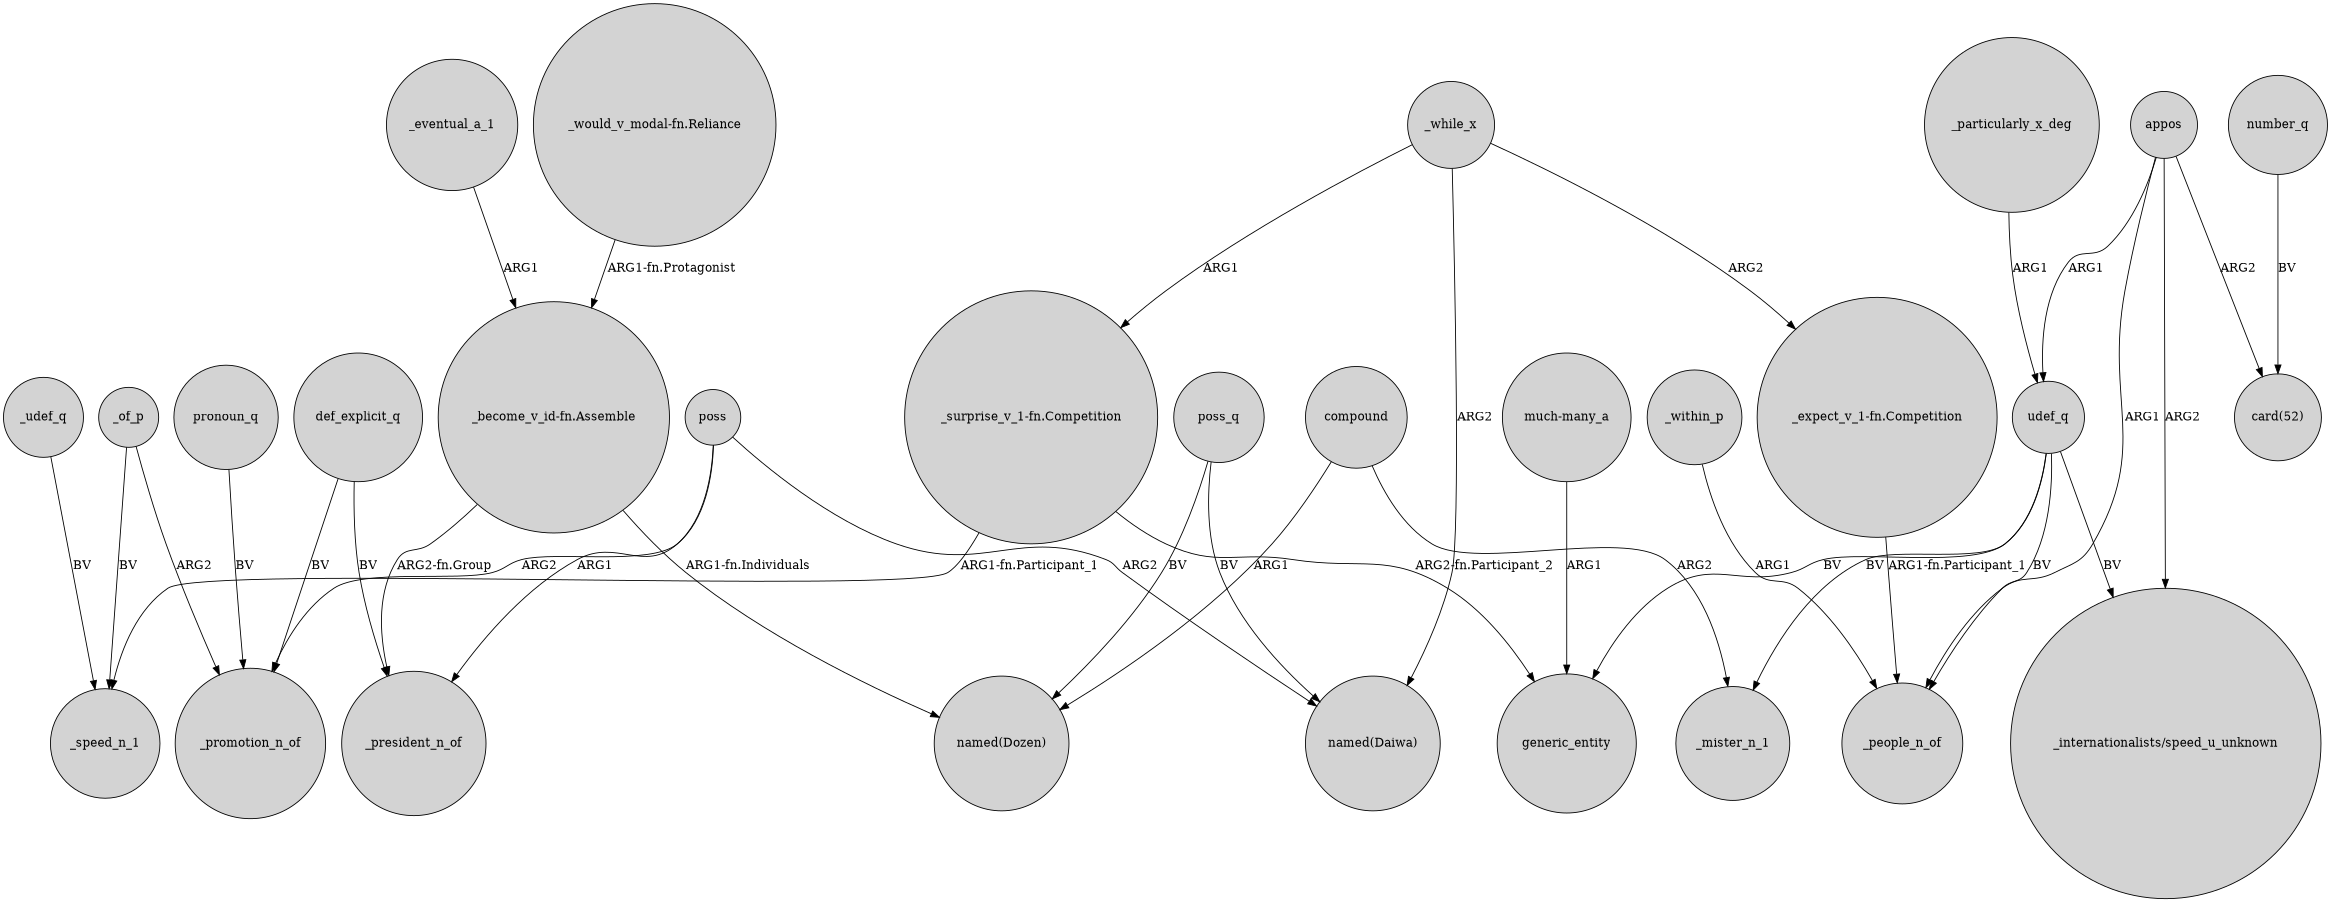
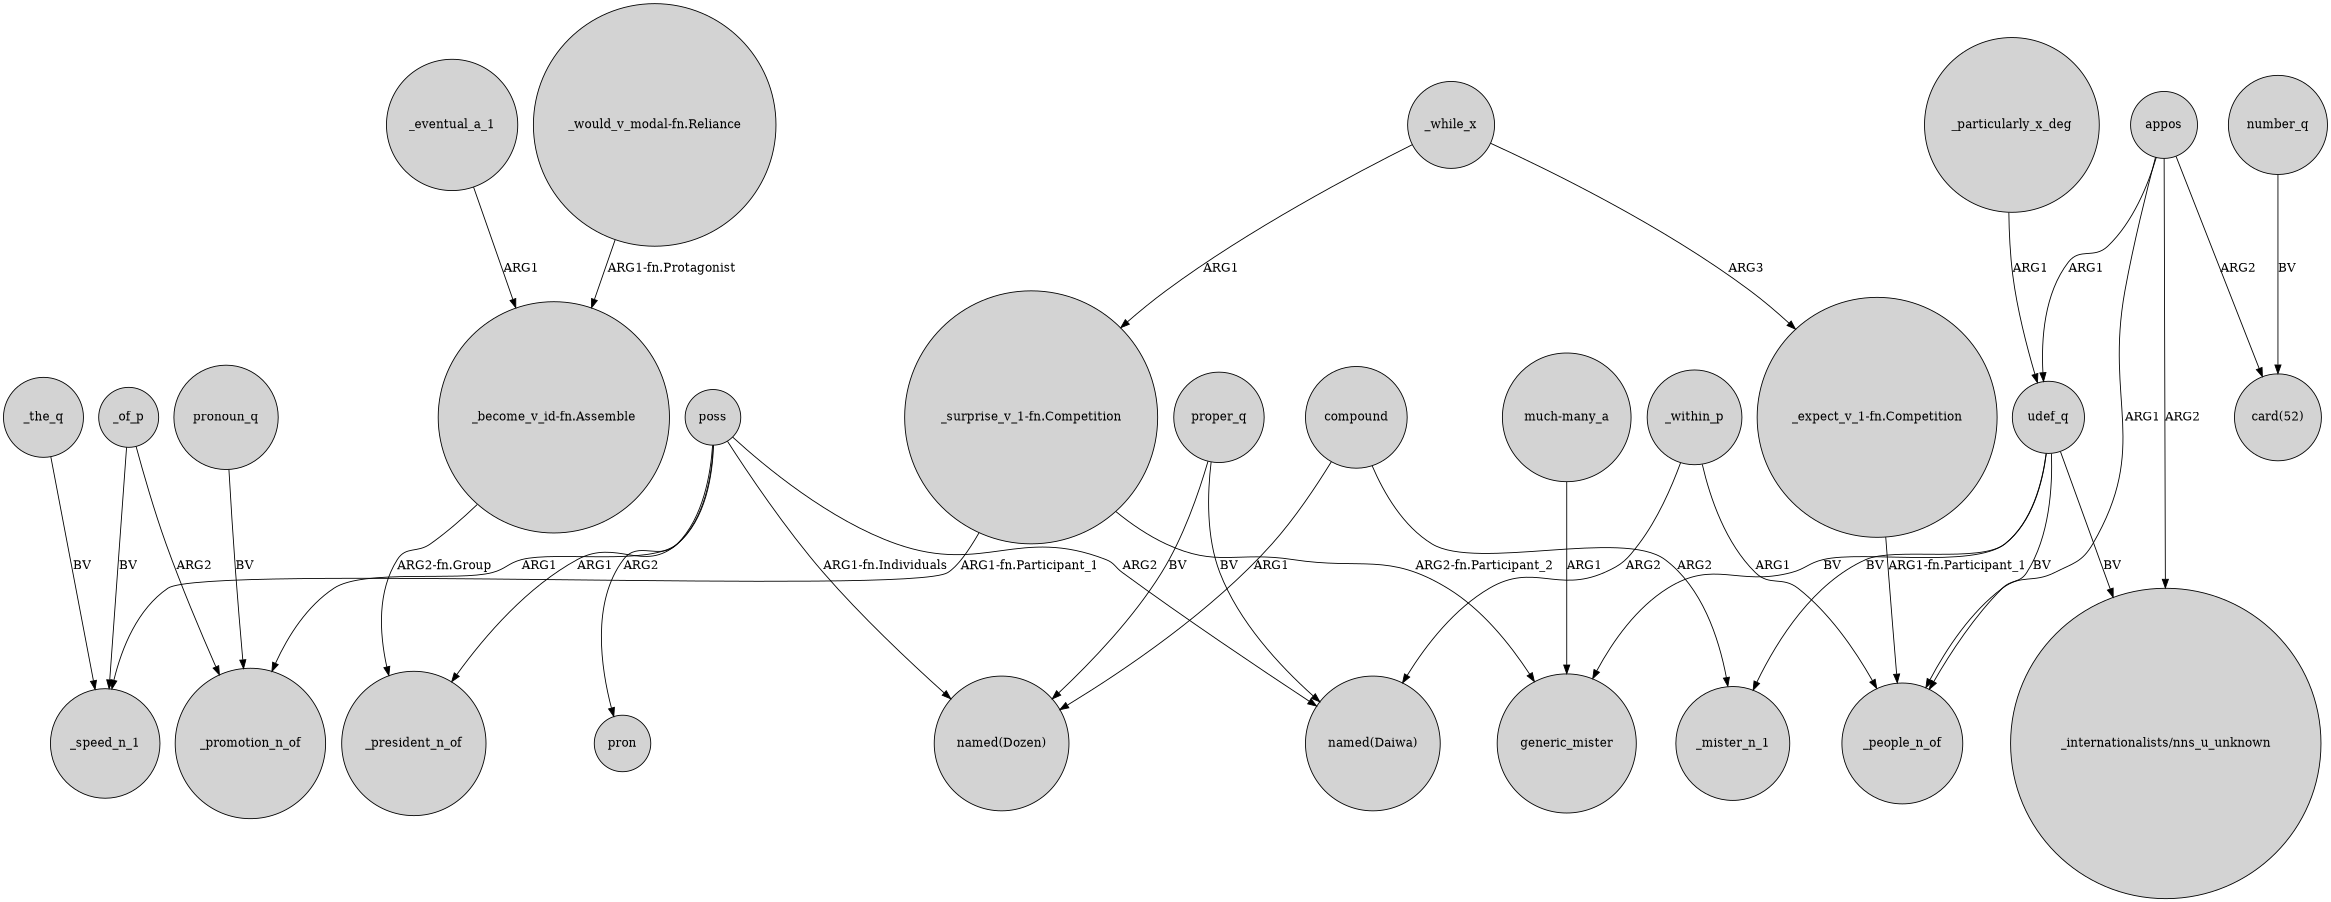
(1746, 269) -> (1746, 269)
(43, 417) -> (43, 417)
(358, 417) -> none
(1219, 417) -> (1219, 417)
(1456, 427) -> (1554, 579)
(539, 566) -> (539, 566)
(766, 628) -> (826, 575)
none -> (623, 743)
(1567, 743) -> (1567, 743)
(2166, 743) -> (2166, 743)
